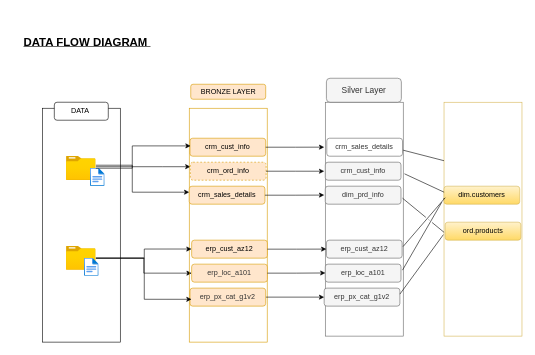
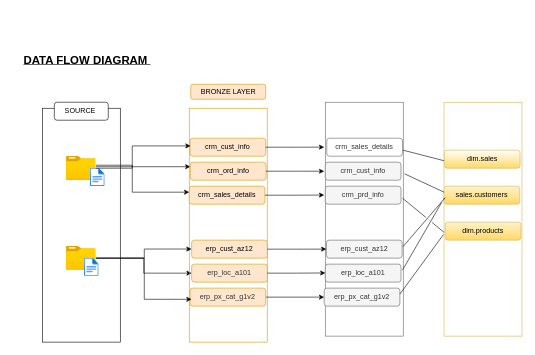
(87, 42) -> (87, 60)
(364, 90) -> none
(81, 111) -> (81, 111)
none -> (482, 159)
(228, 171) -> (228, 171)
(363, 195) -> (363, 195)
(482, 195) -> (482, 195)
(483, 231) -> (483, 231)
